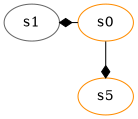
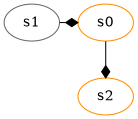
(75, 23) -> (63, 23)
(106, 96) -> (106, 96)
